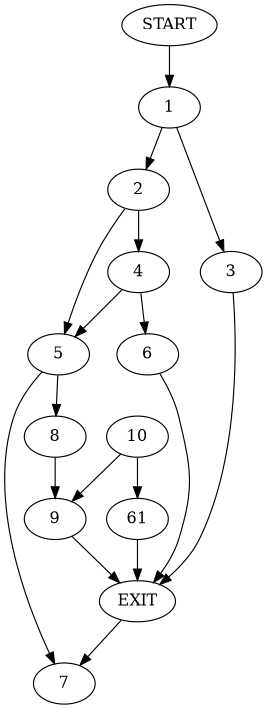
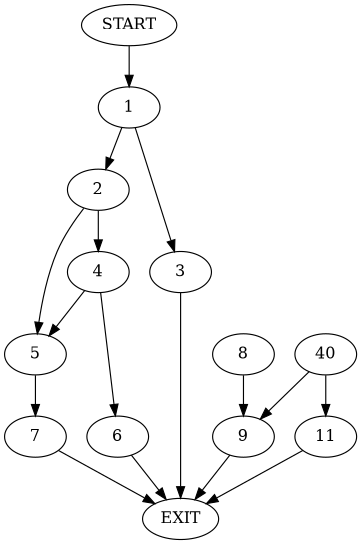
(57, 390) -> none
(137, 437) -> (326, 354)
(137, 519) -> (326, 437)
(105, 638) -> (102, 474)
